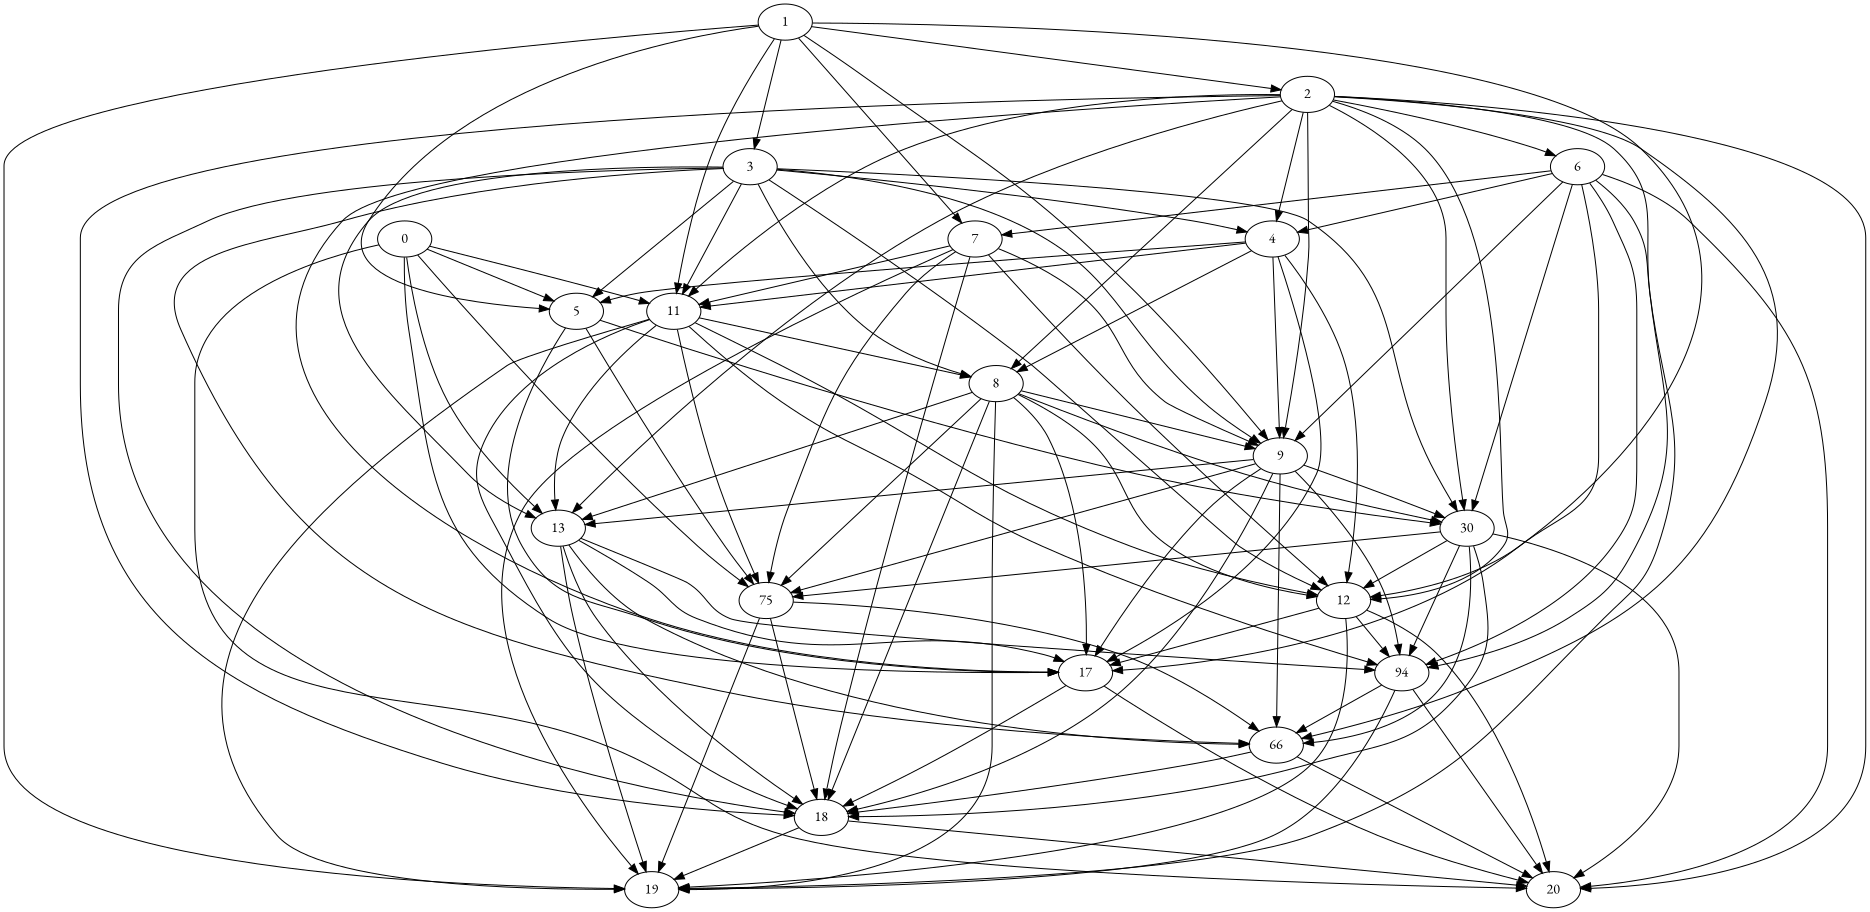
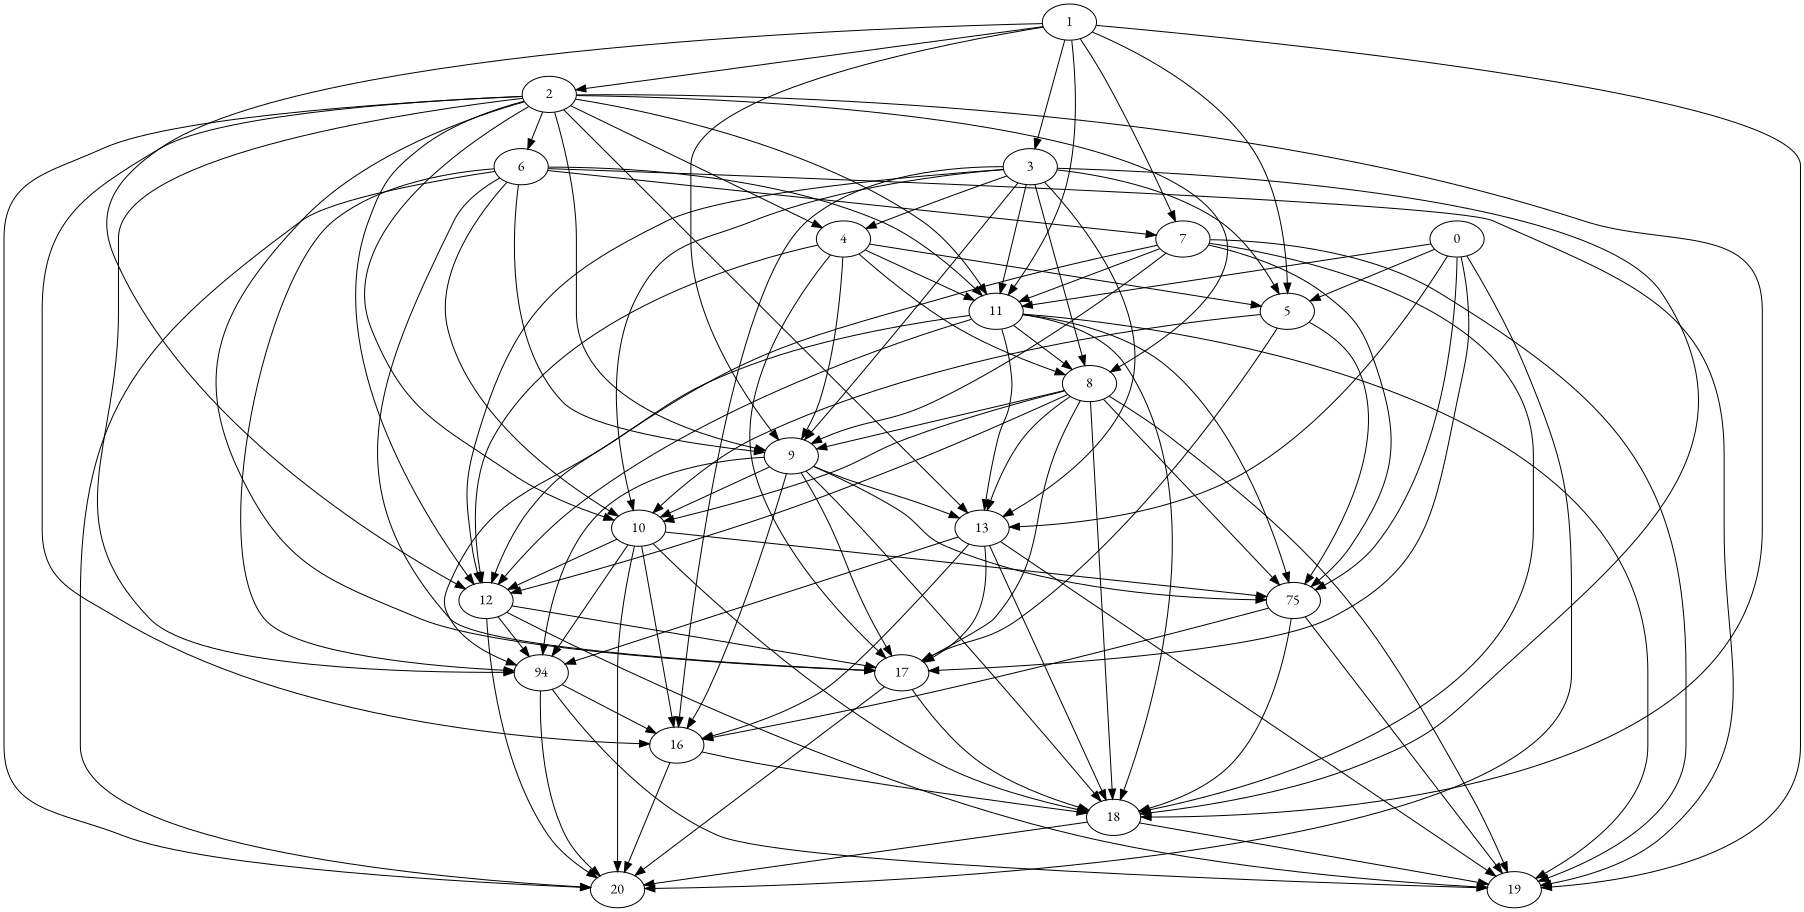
(1430, 202) -> (763, 187)
(1467, 528) -> (639, 528)
(1276, 745) -> (677, 745)
